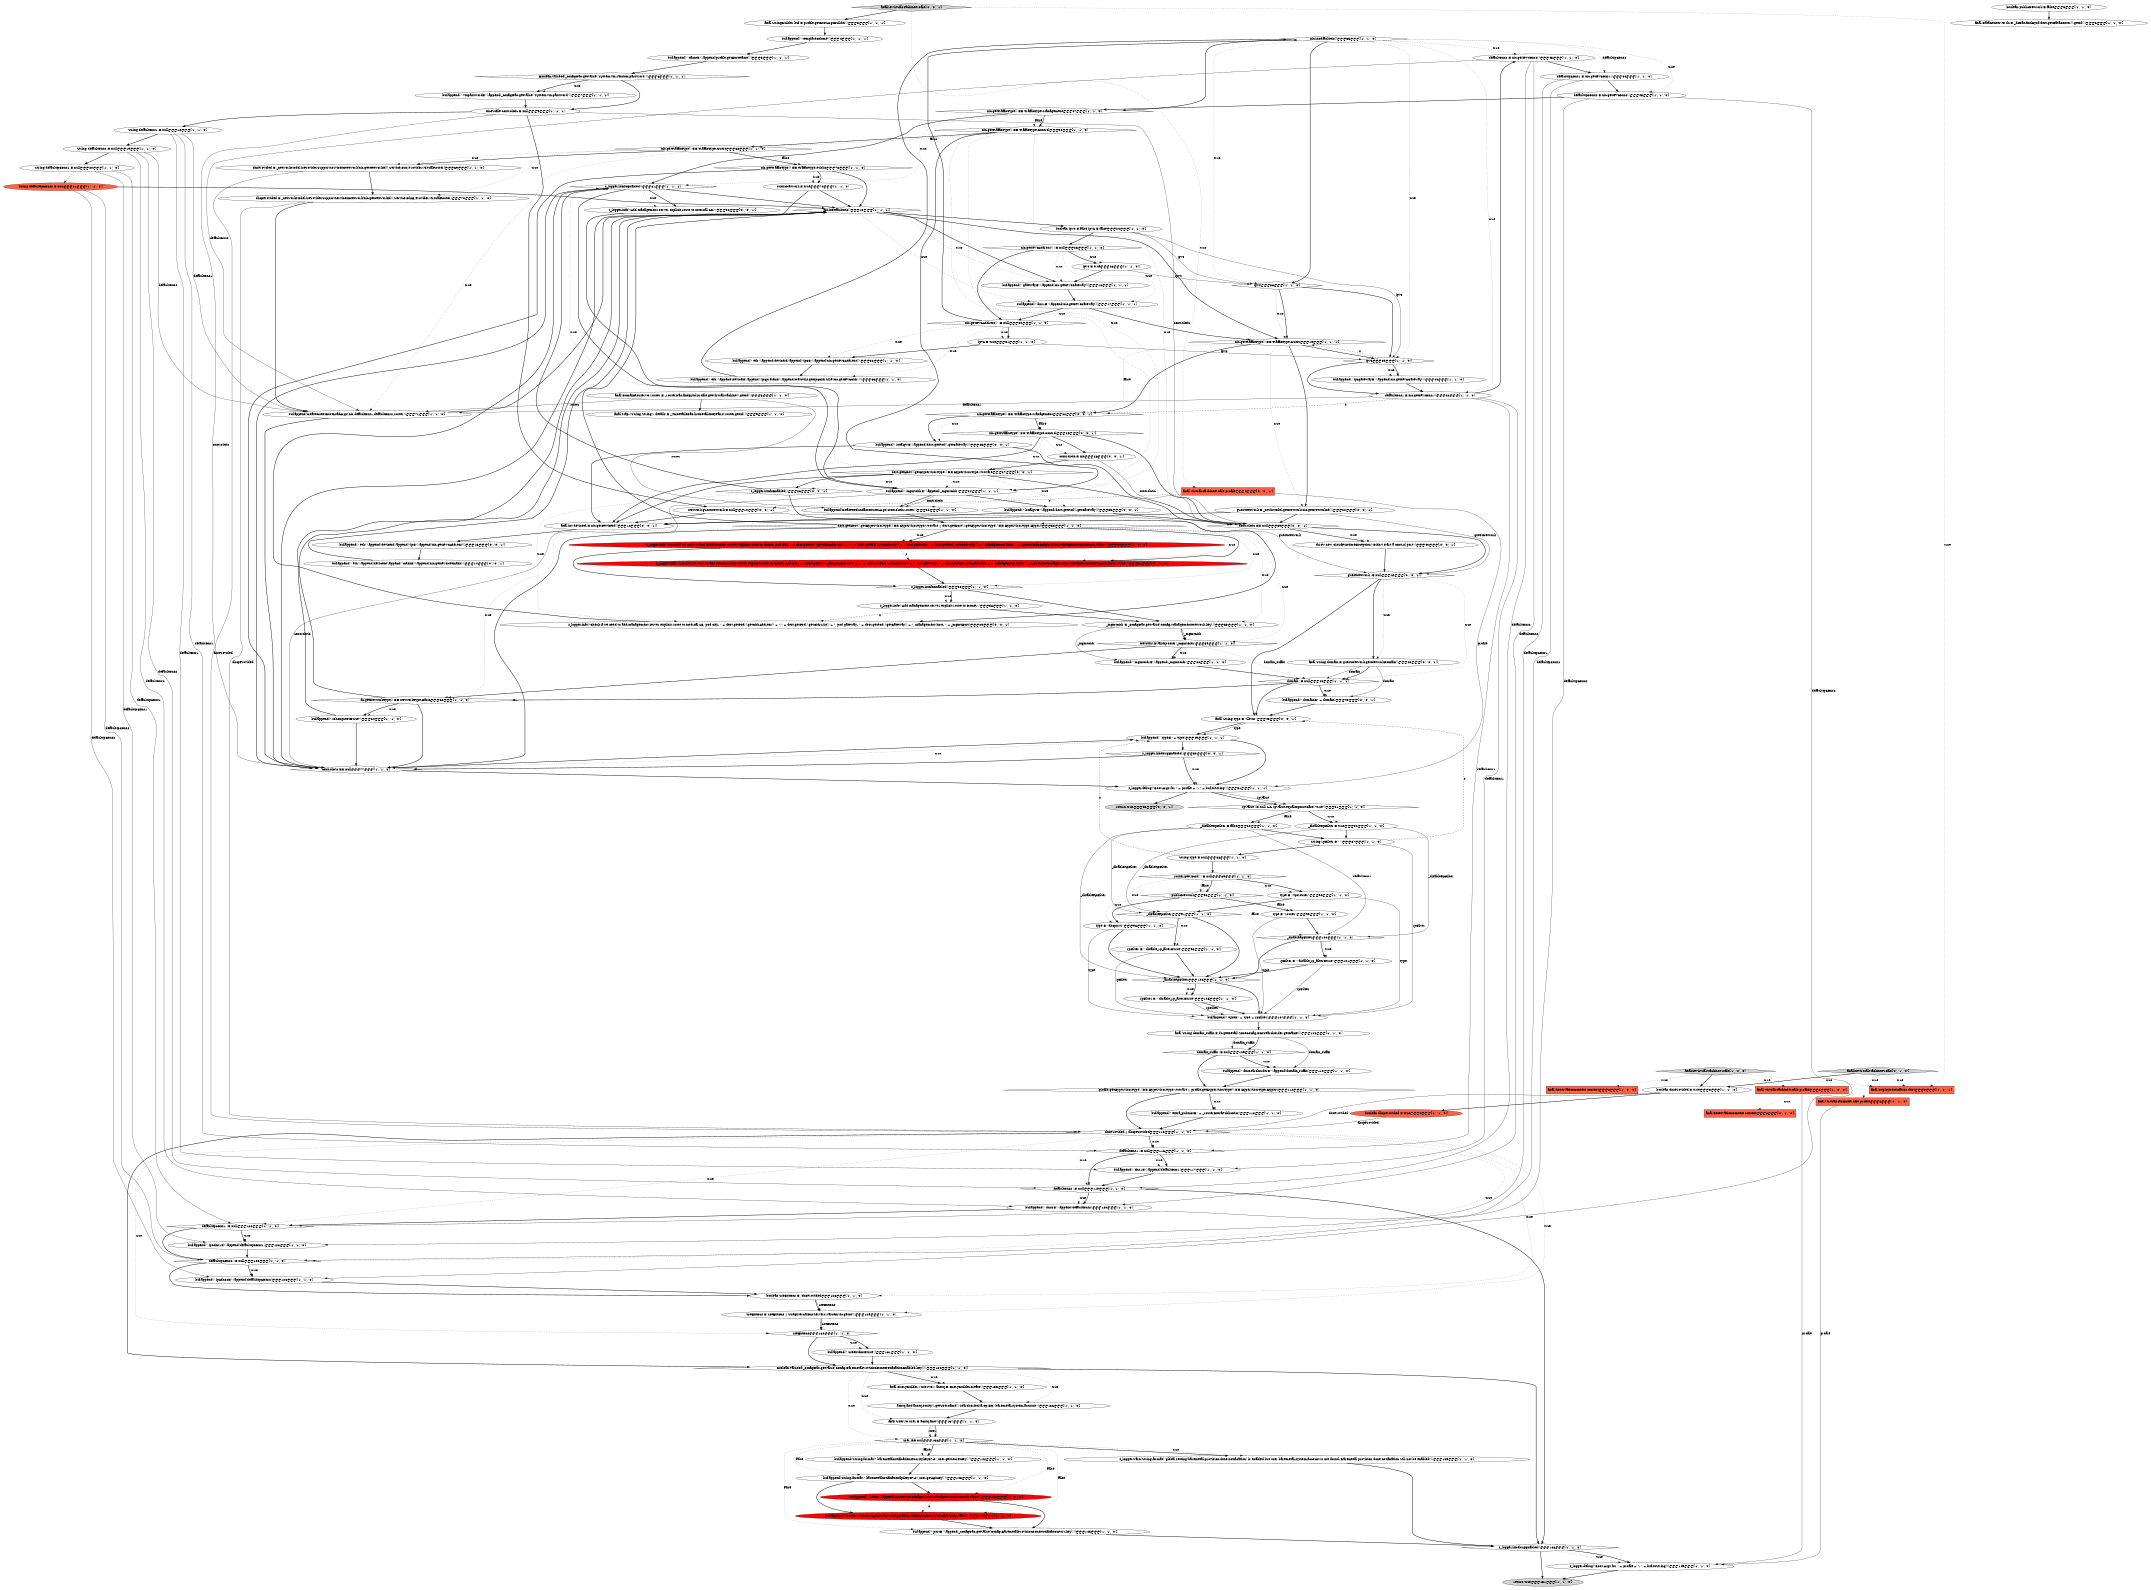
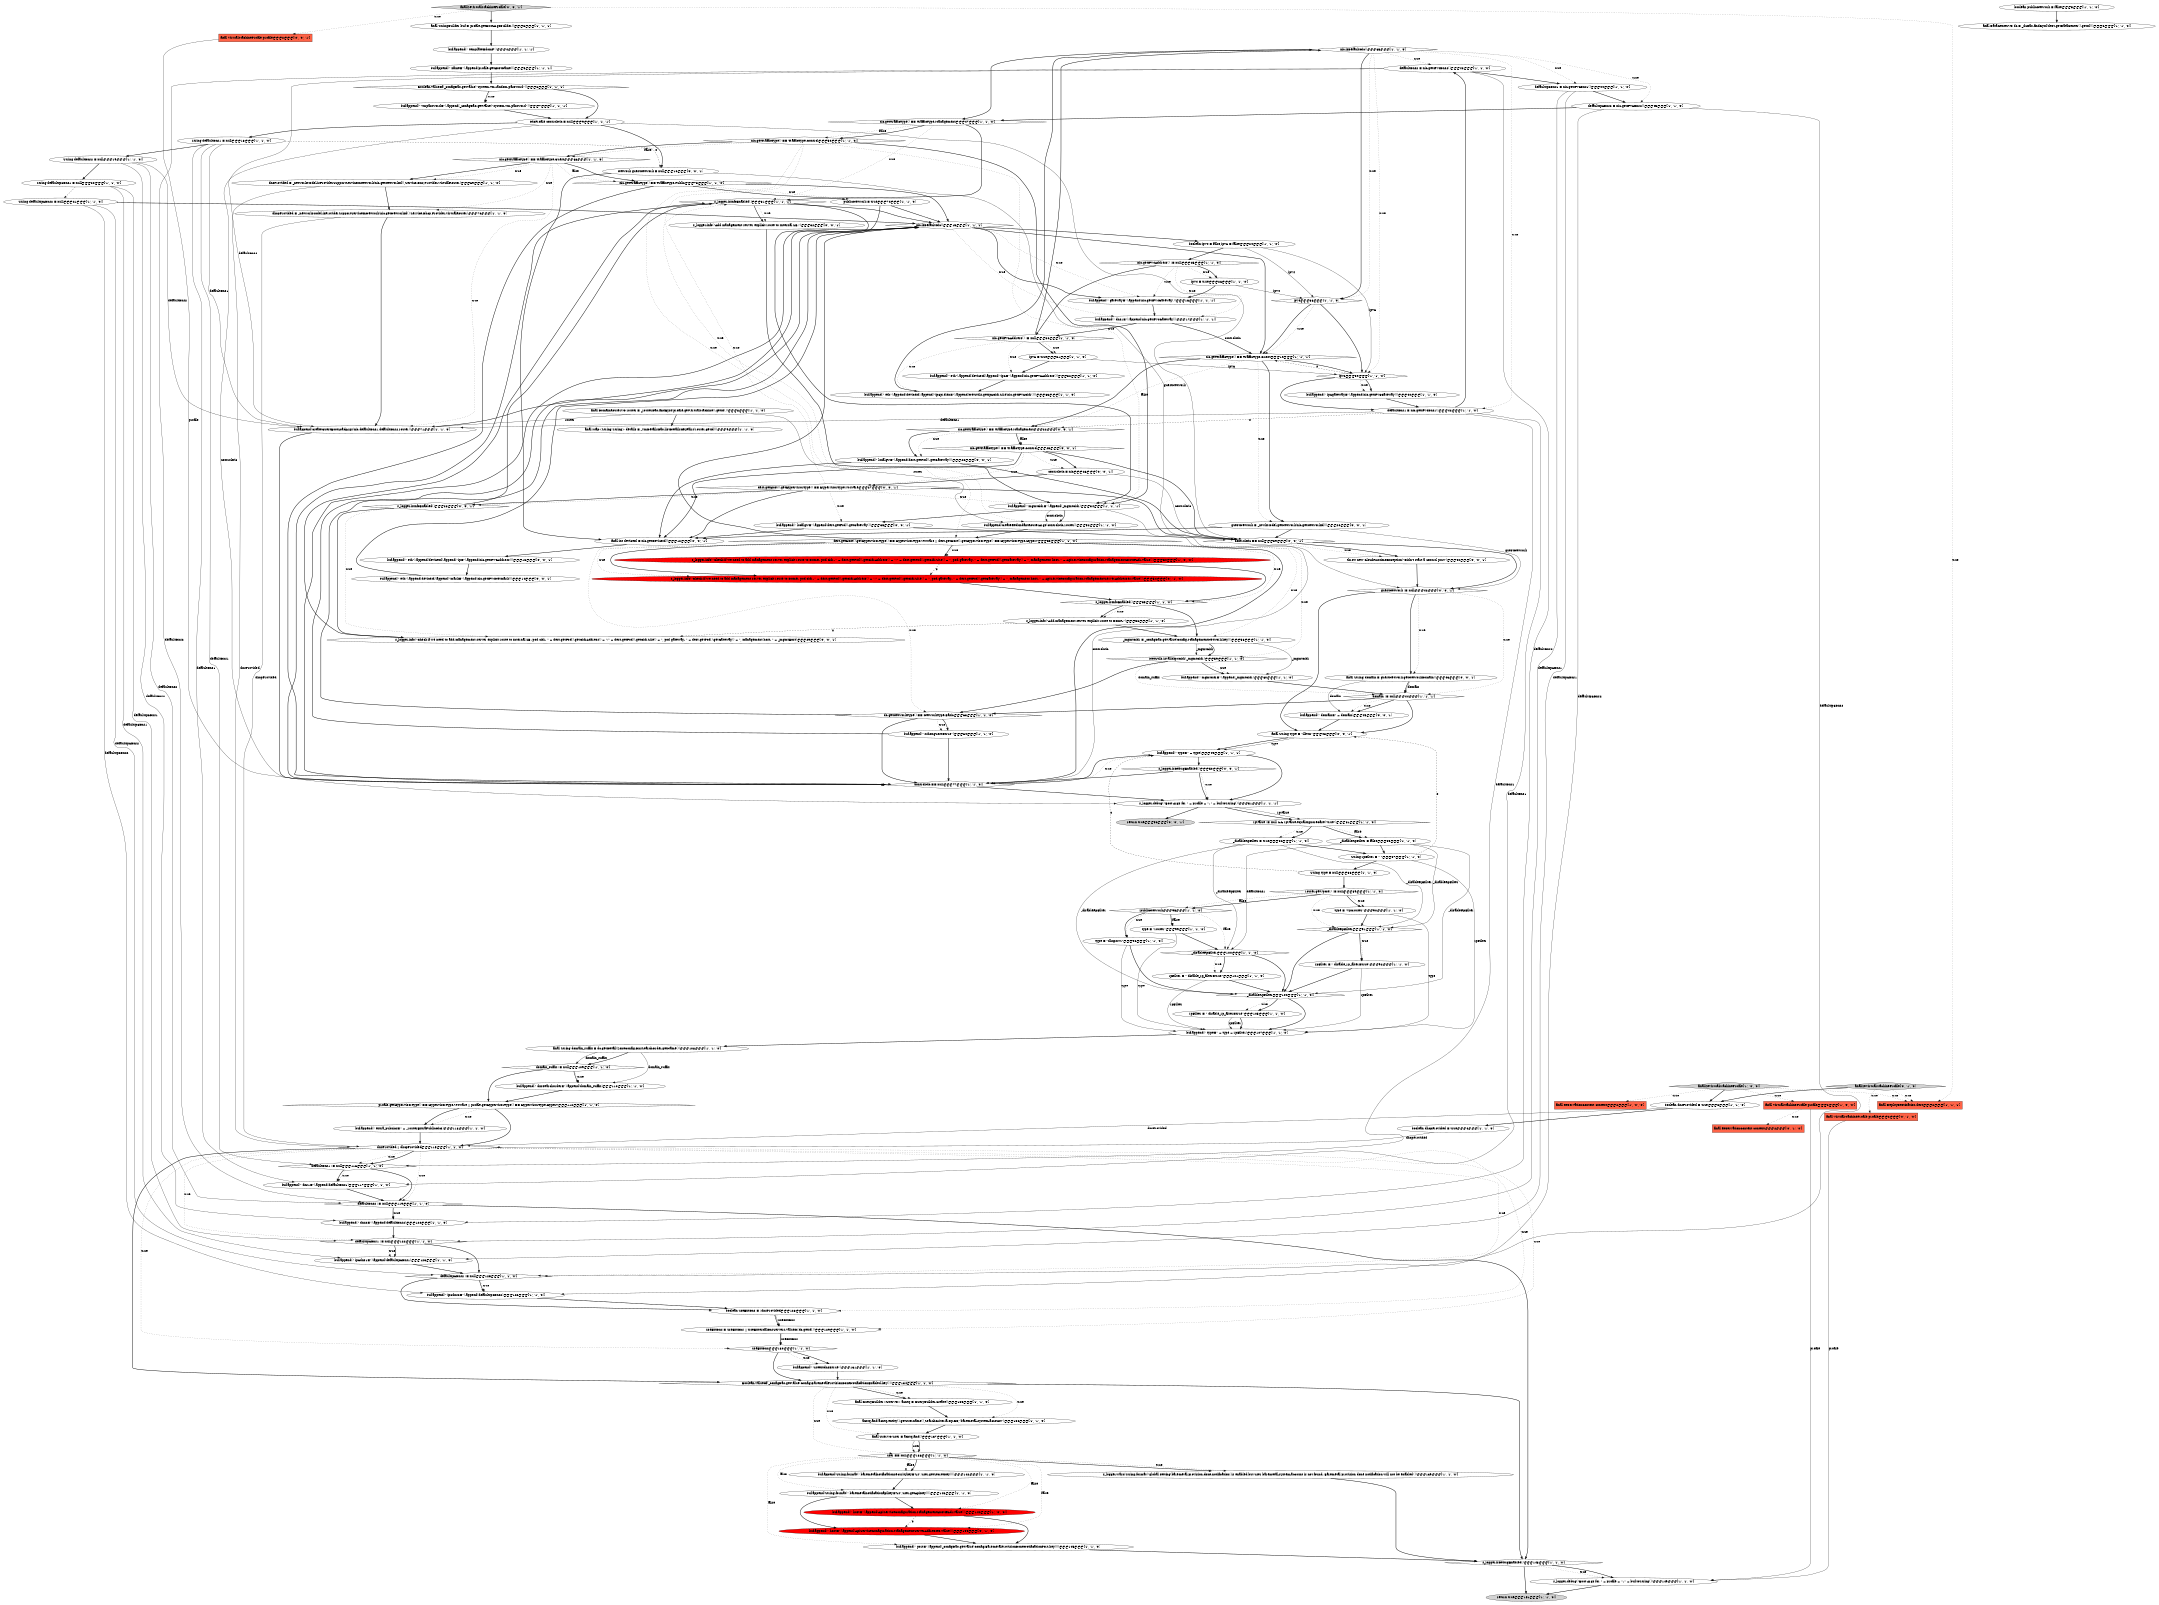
(1614, 58) -> (1558, 68)
(61, 187) -> (61, 202)
(979, 501) -> (478, 143)
none -> (1077, 919)
(1406, 1113) -> (1453, 1129)
